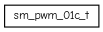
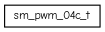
(52, 16) -> (52, 16)
